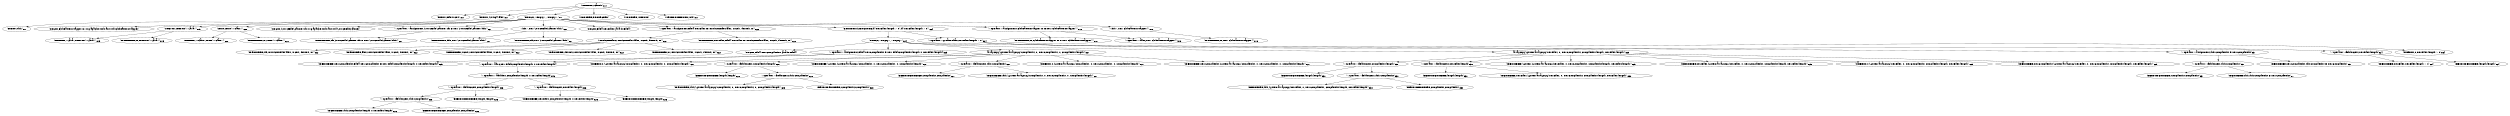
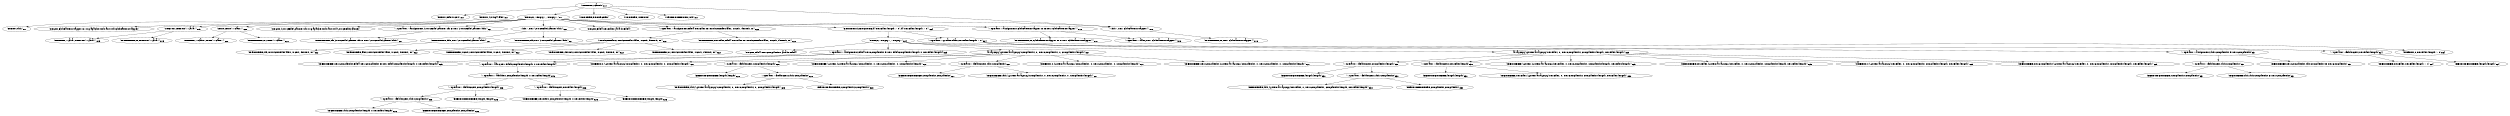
(544, 11) -> (860, 14)
(459, 46) -> (374, 46)
(2293, 75) -> (2293, 75)
